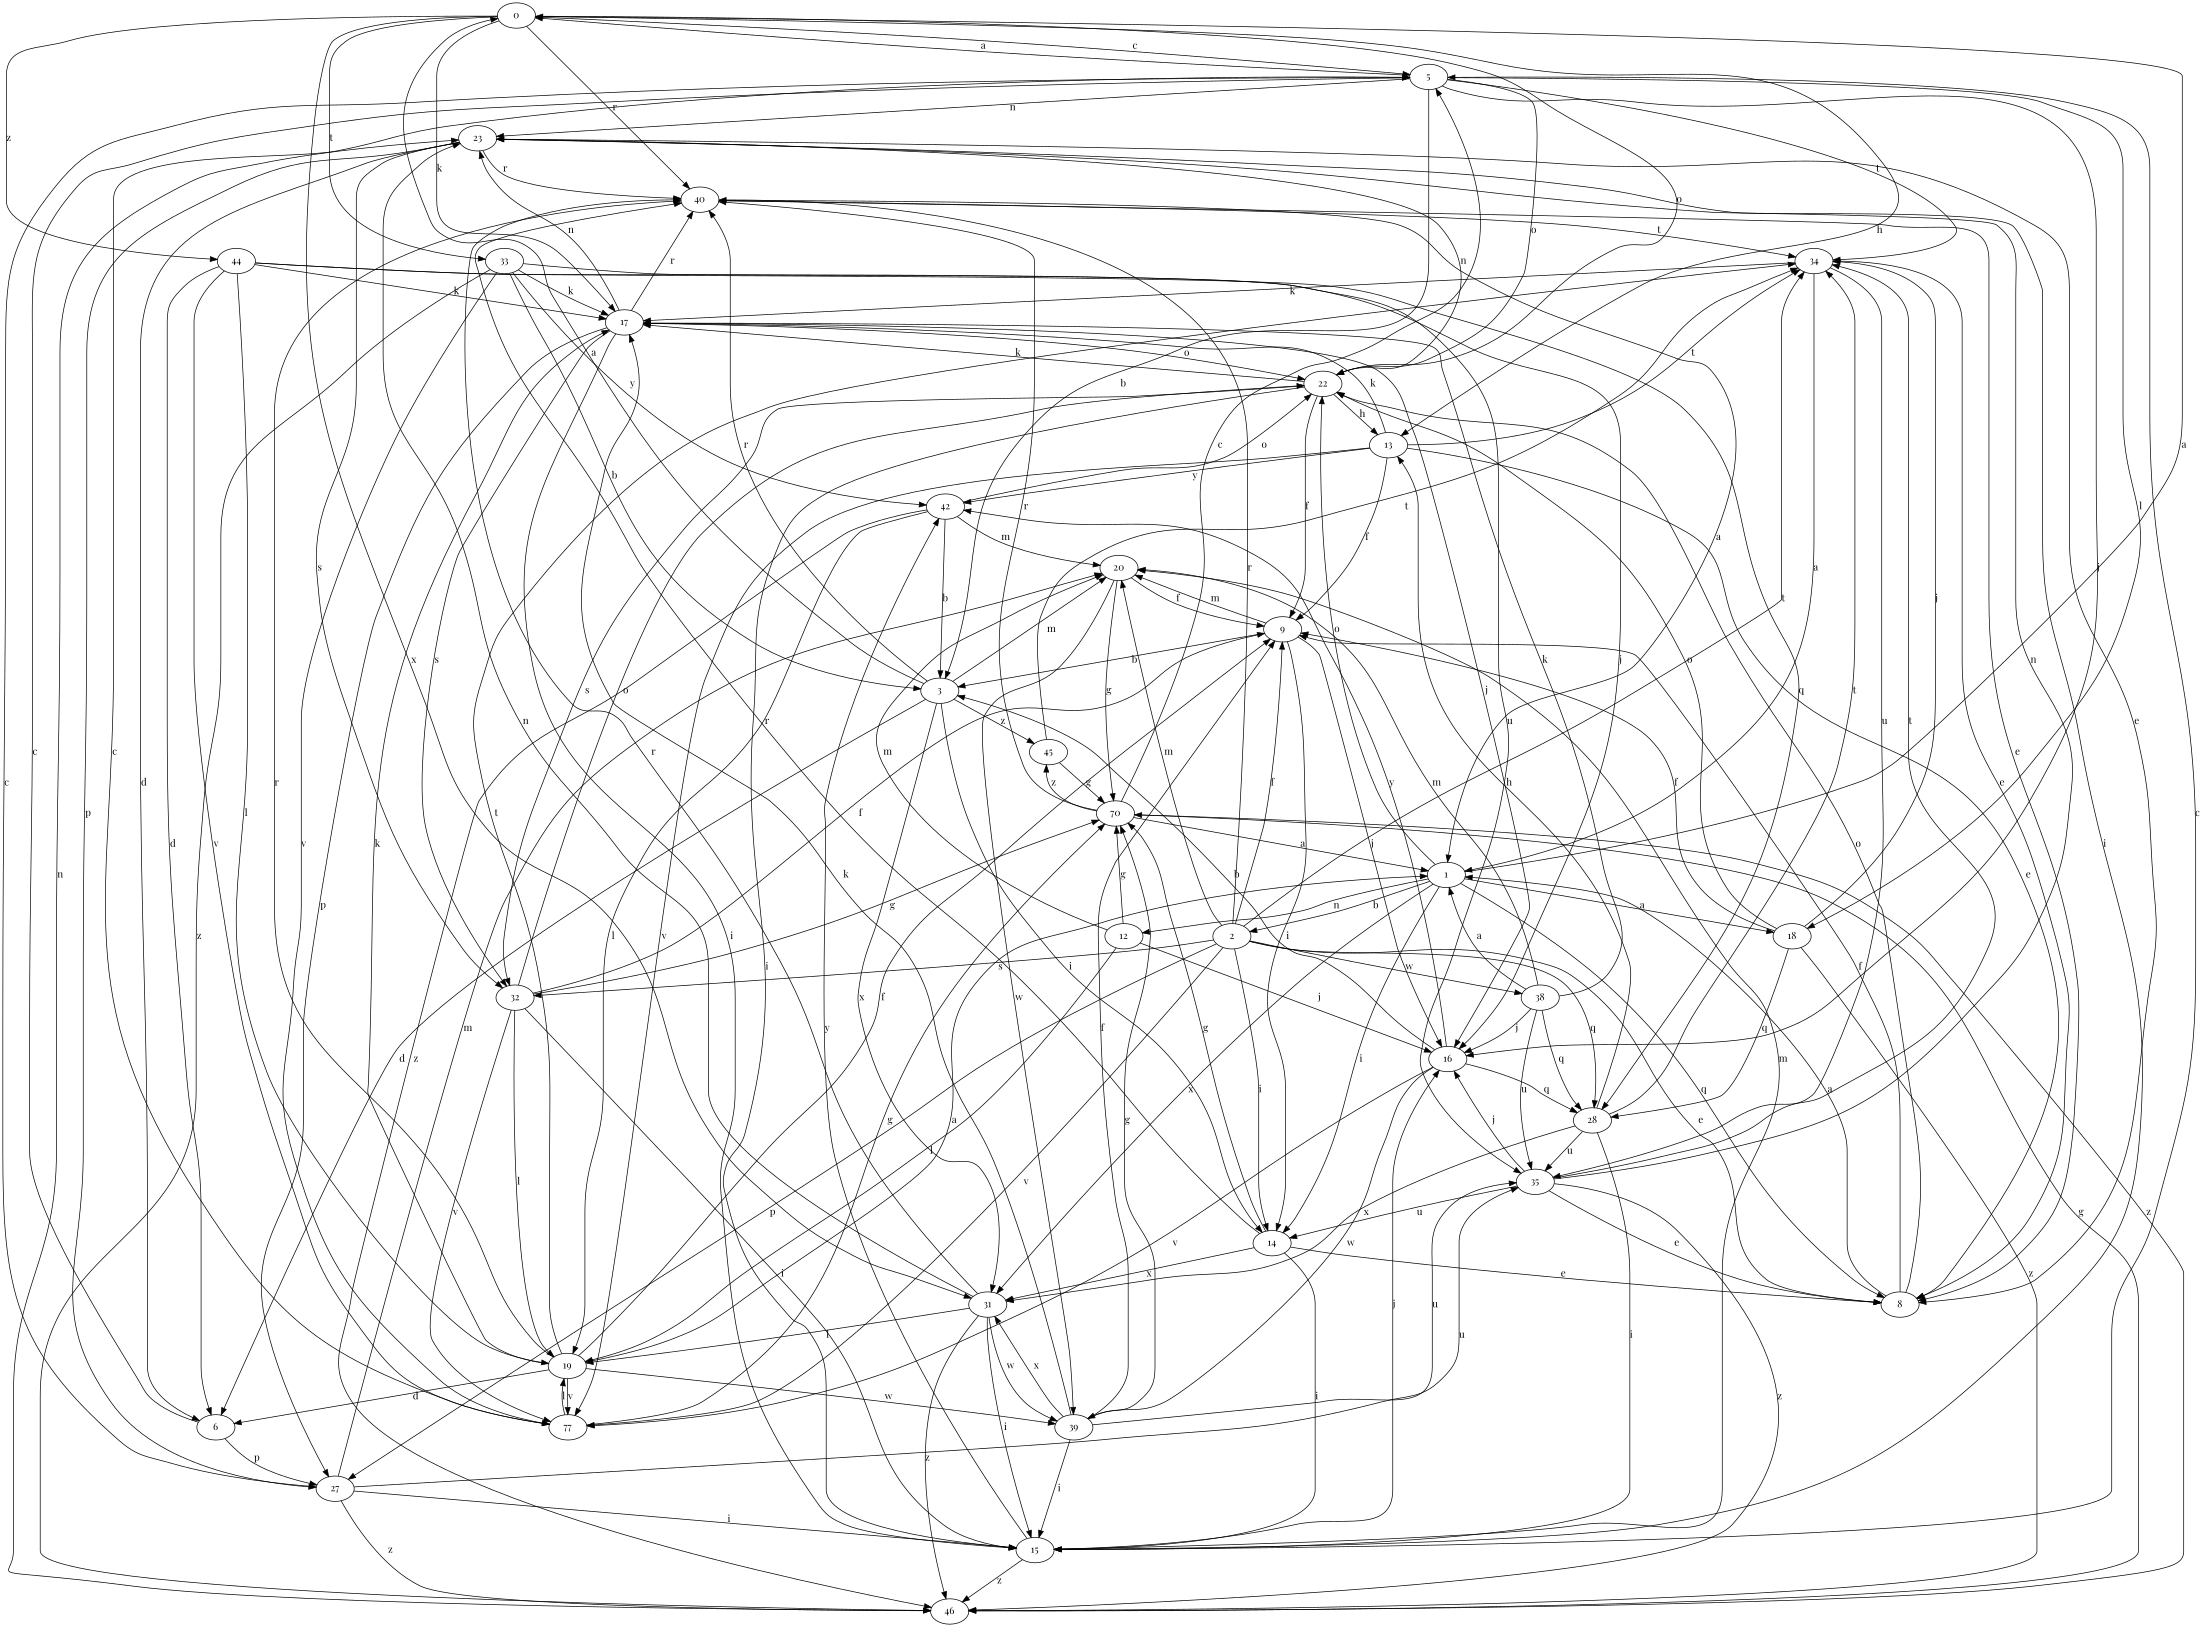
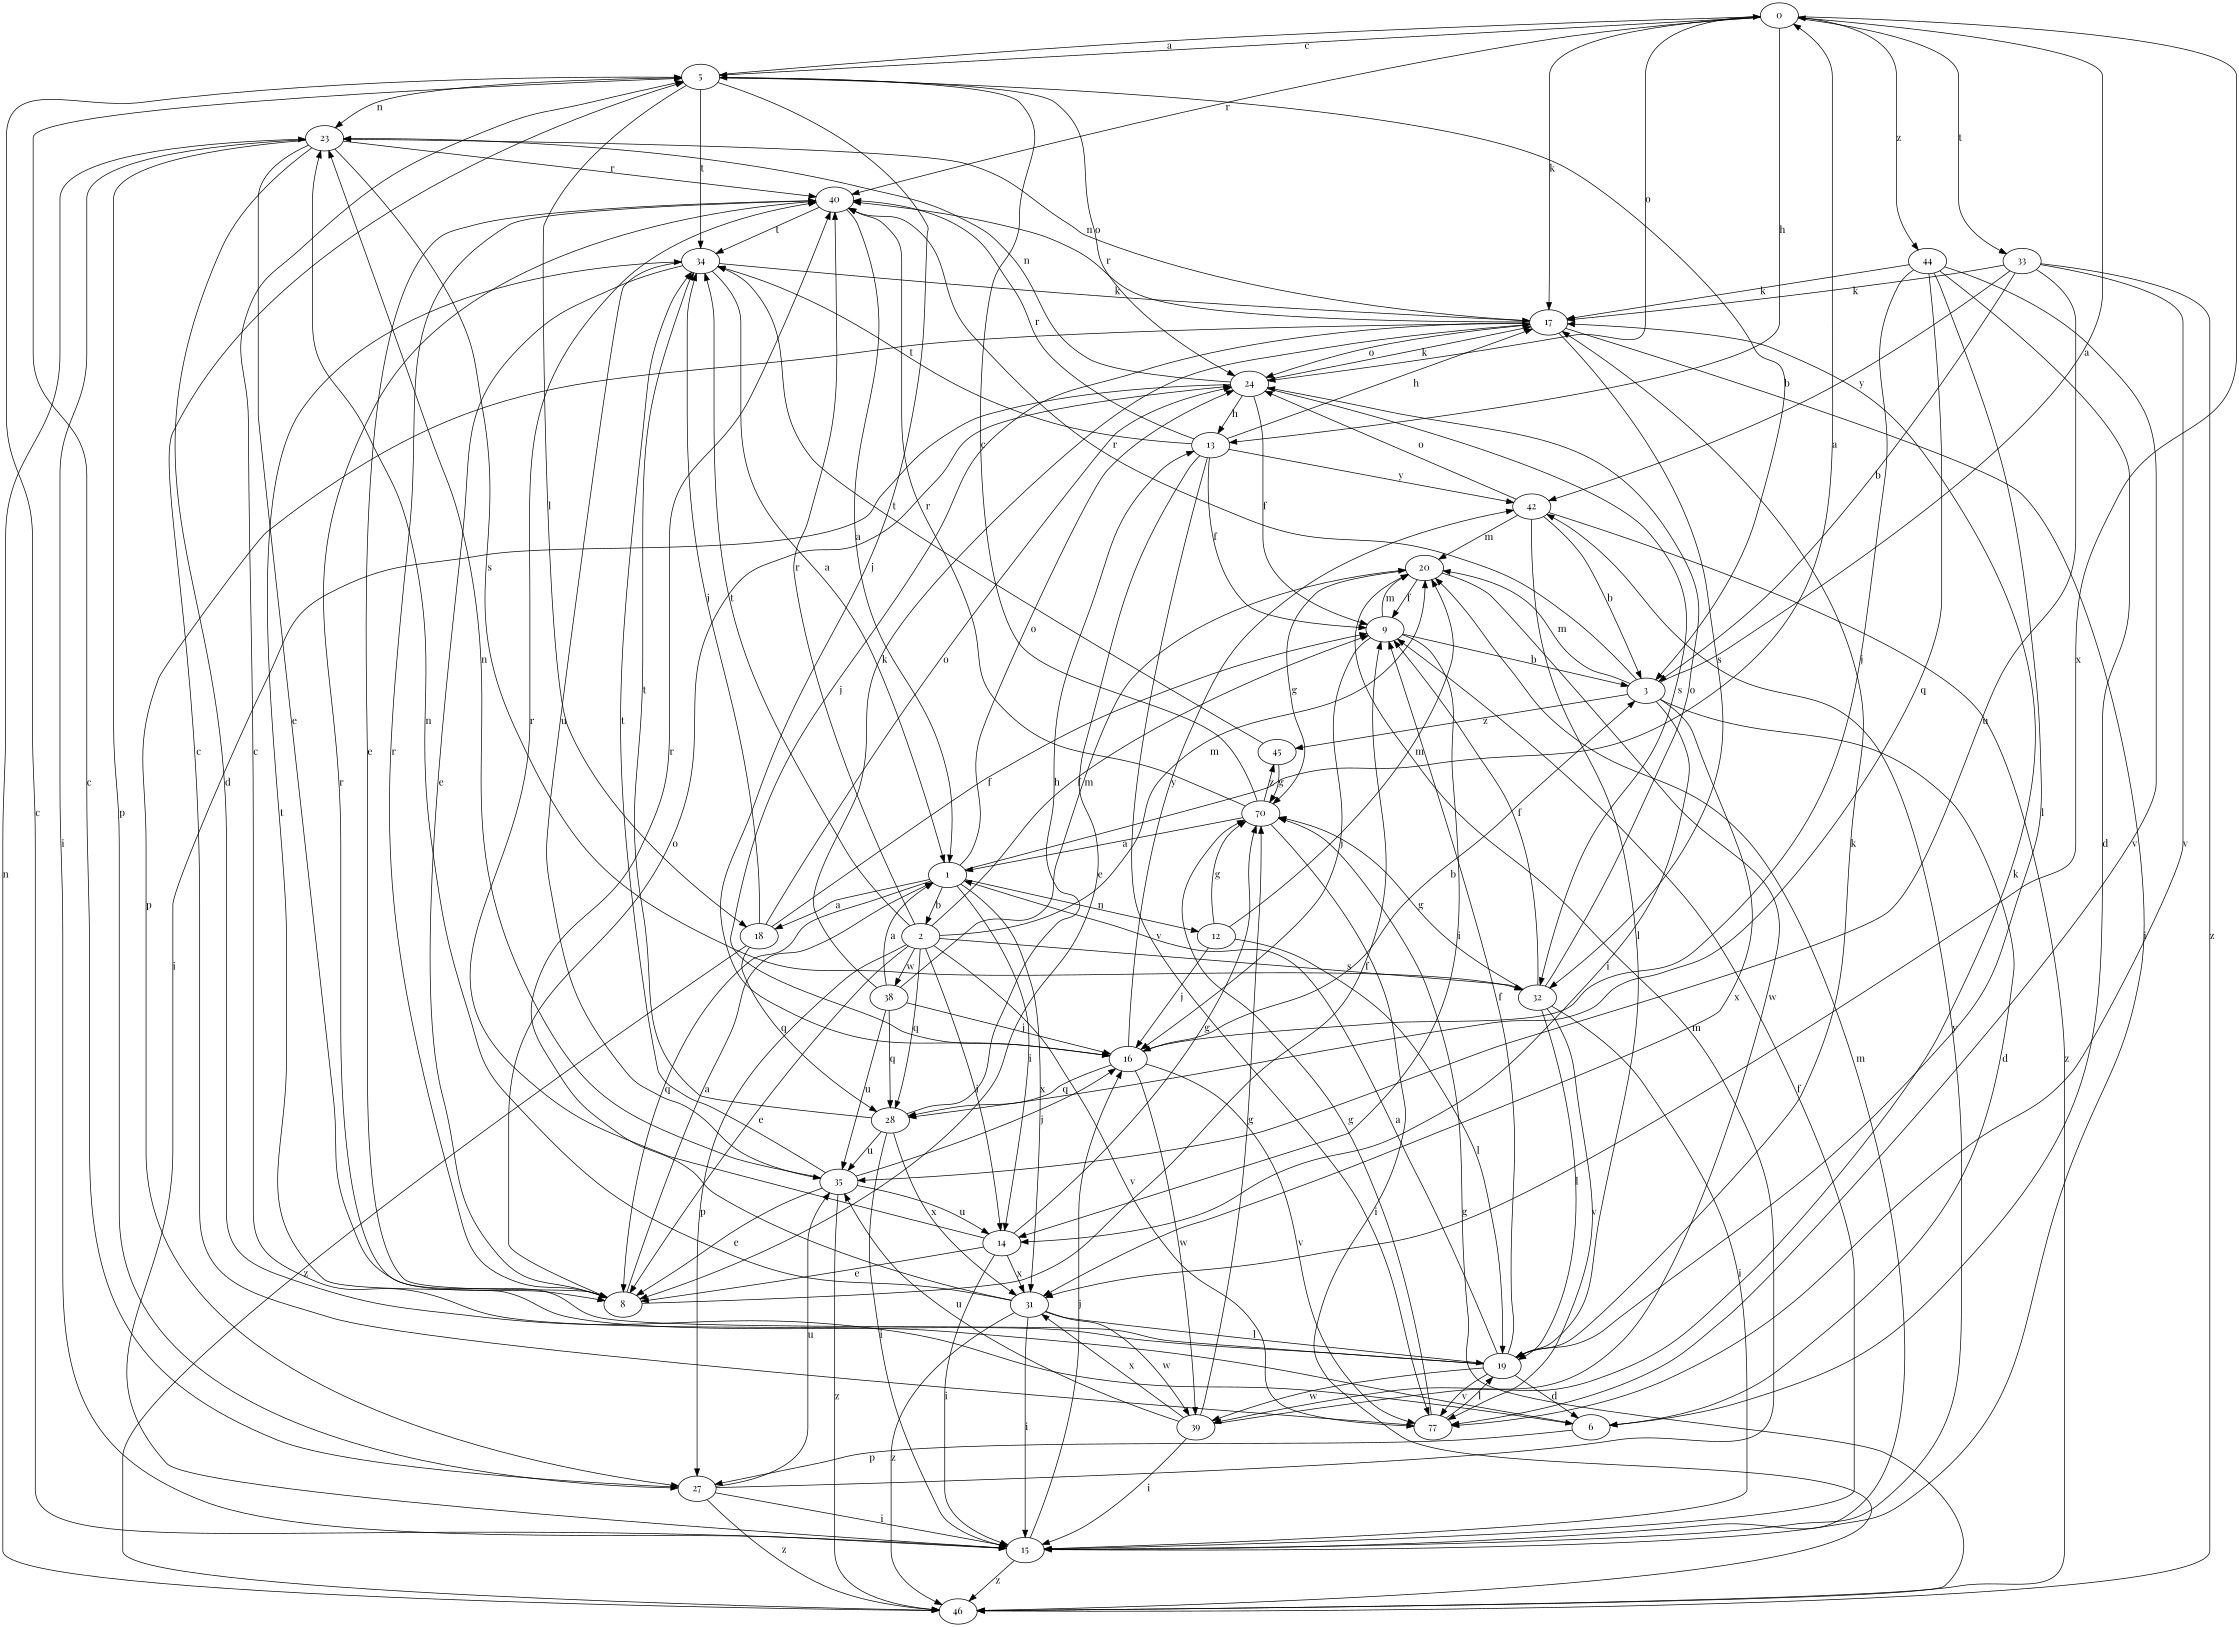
none -> (1027, 315)
(1323, 384) -> (1250, 384)
(1373, 384) -> (1416, 384)
none -> (398, 648)
(1100, 1016) -> (1854, 1391)
(2149, 1212) -> (1376, 1212)
